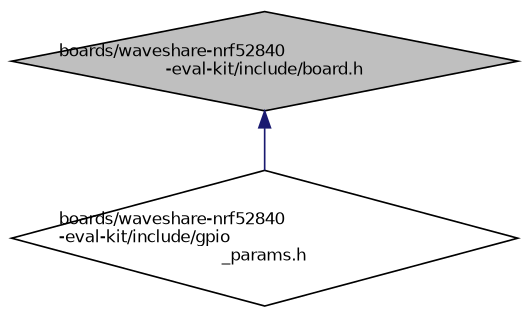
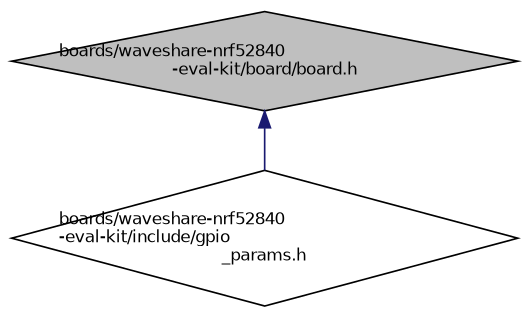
(265, 61) -> (265, 61)
